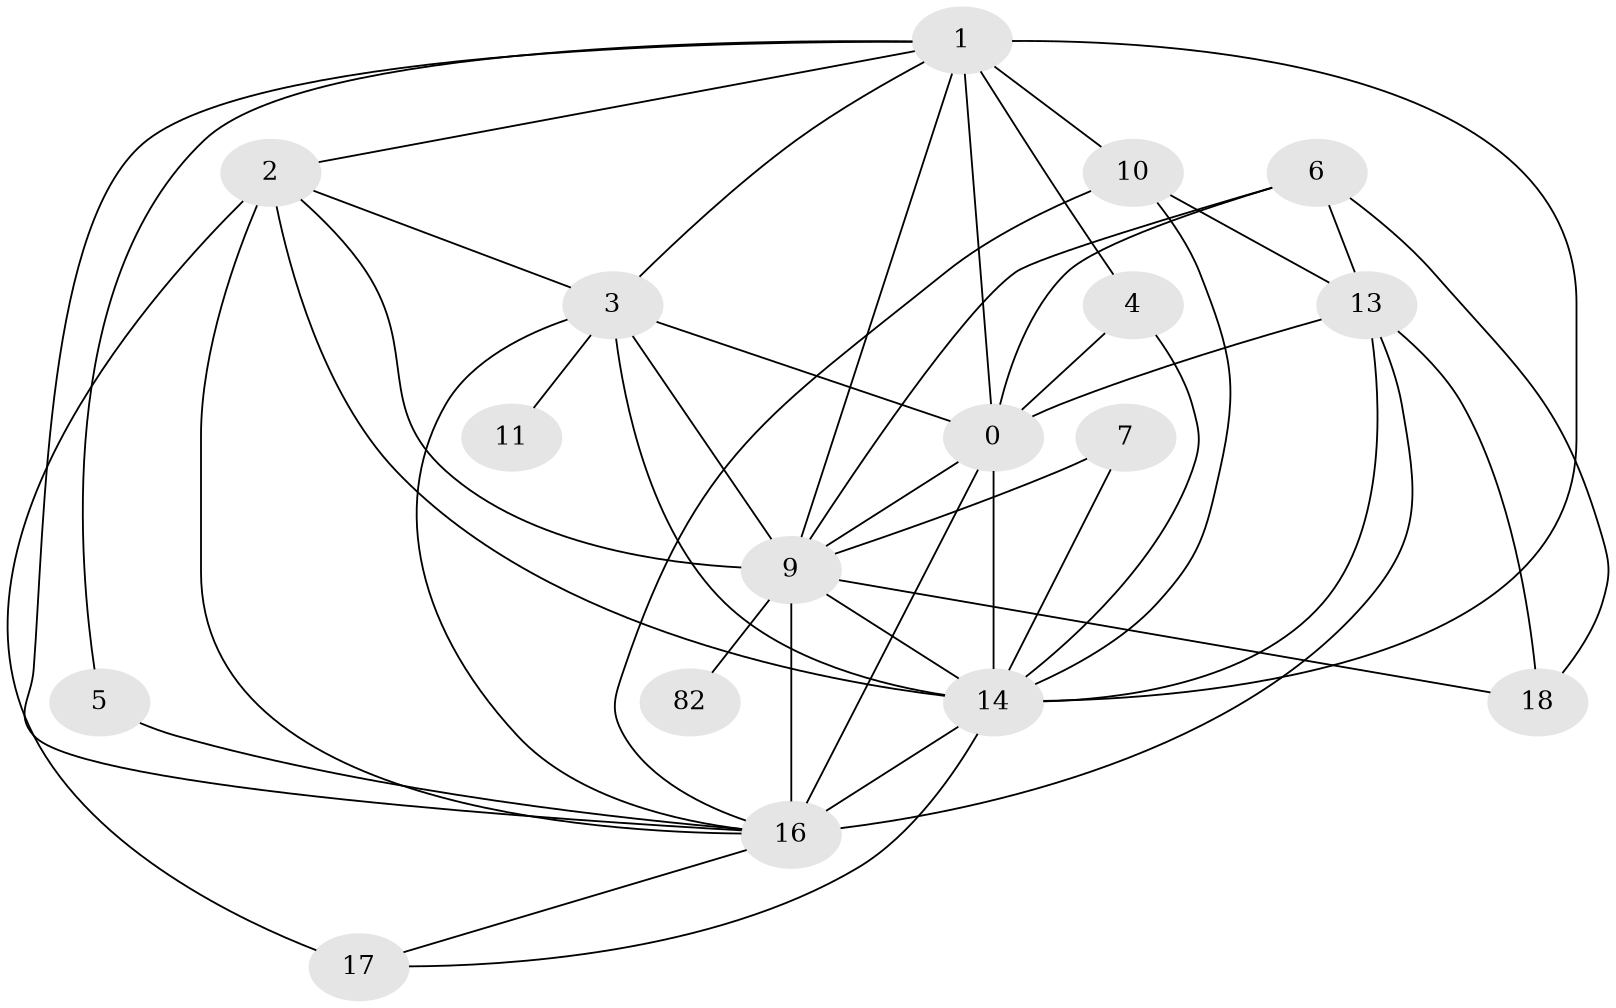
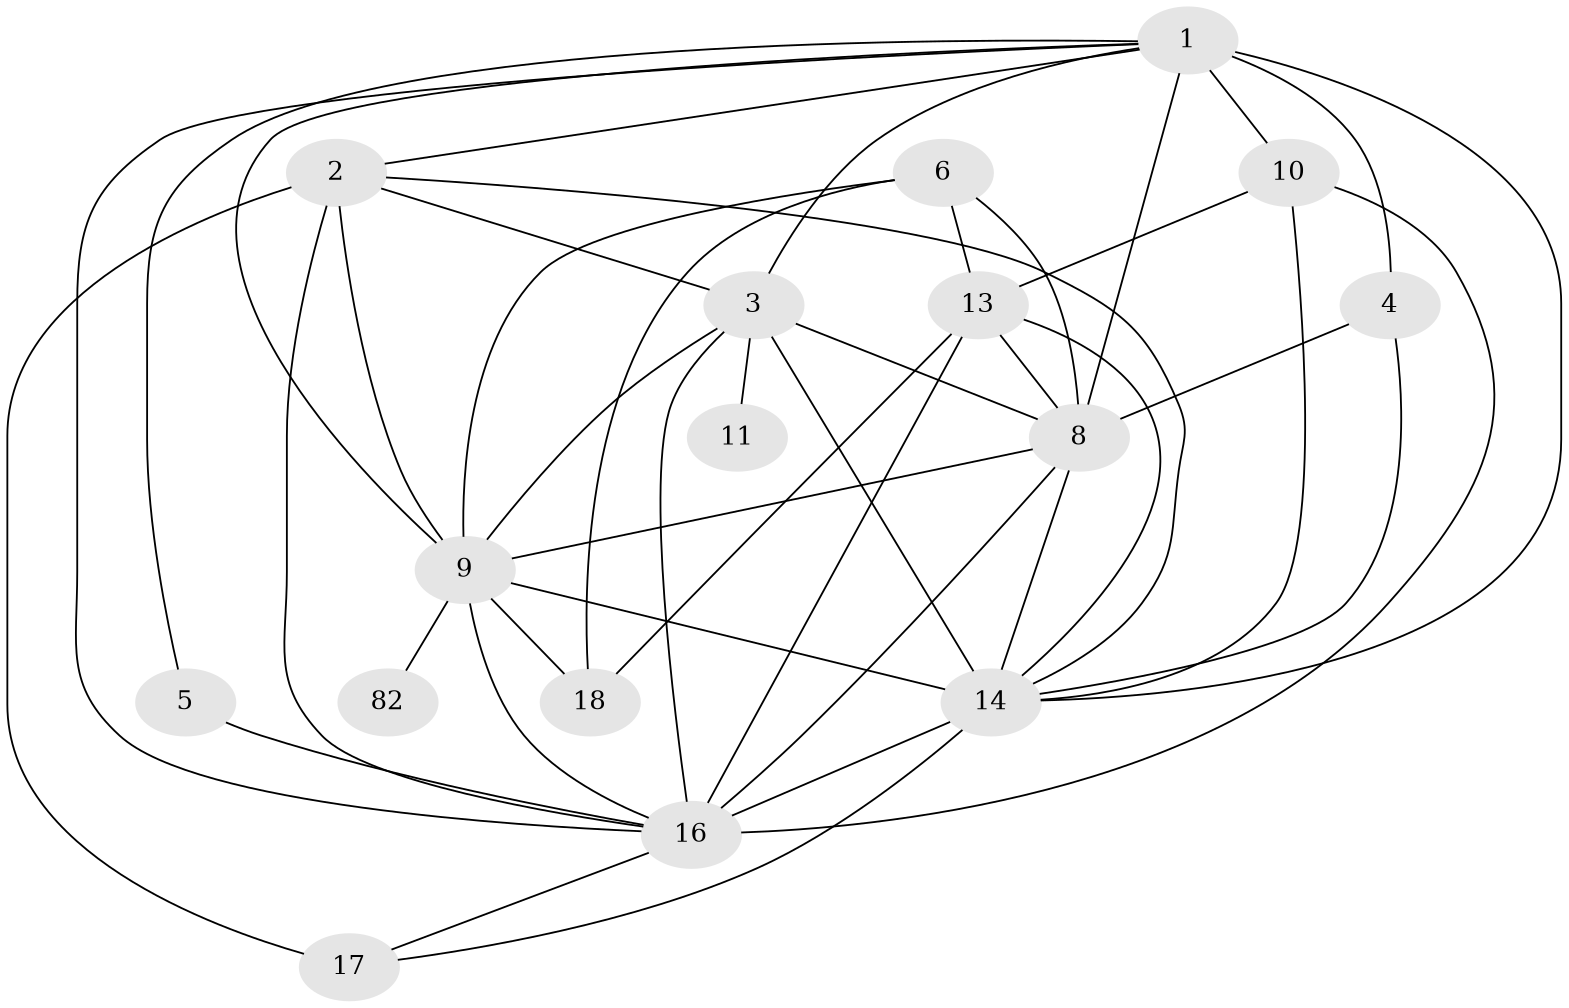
(994, 438) -> (1079, 438)
(1126, 438) -> none
